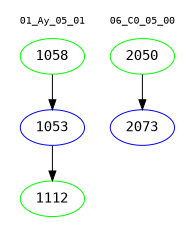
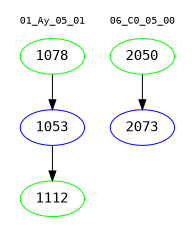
(52, 56) -> (52, 56)
